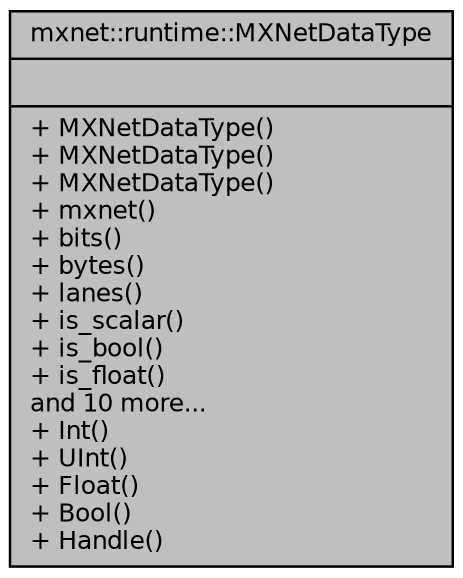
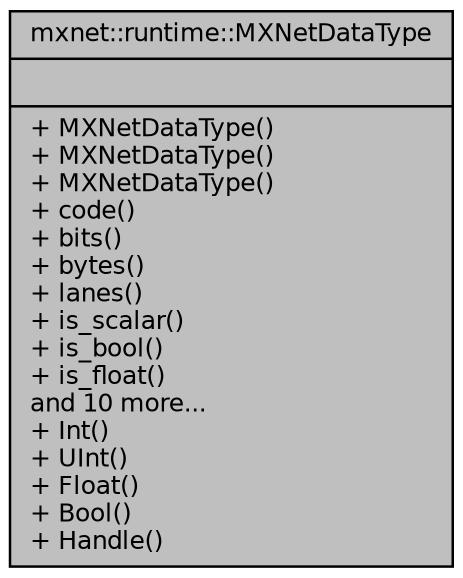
(94, 211) -> (84, 211)
